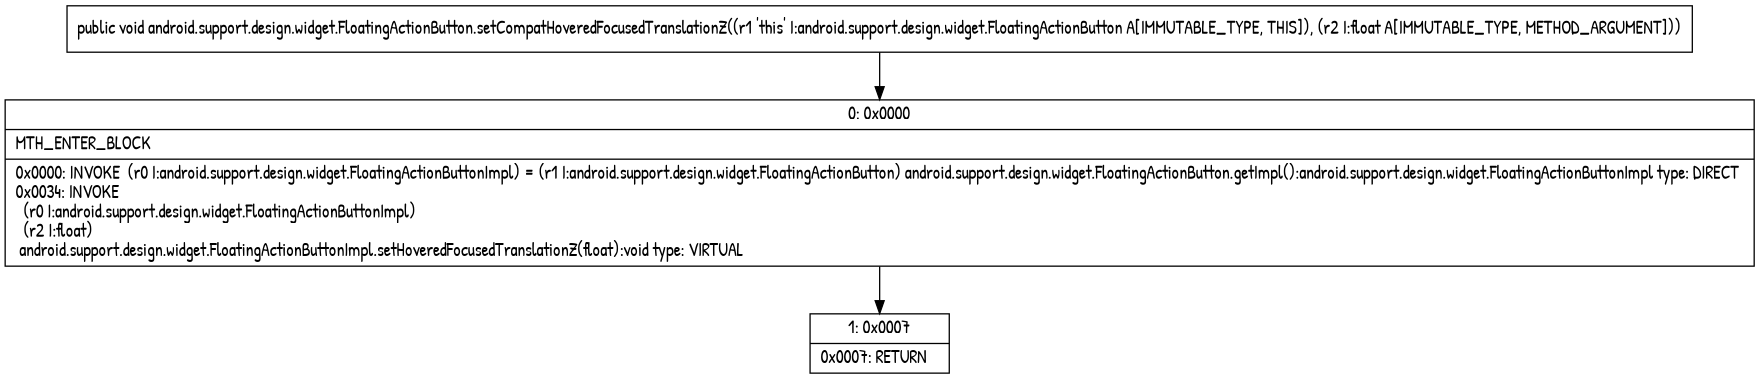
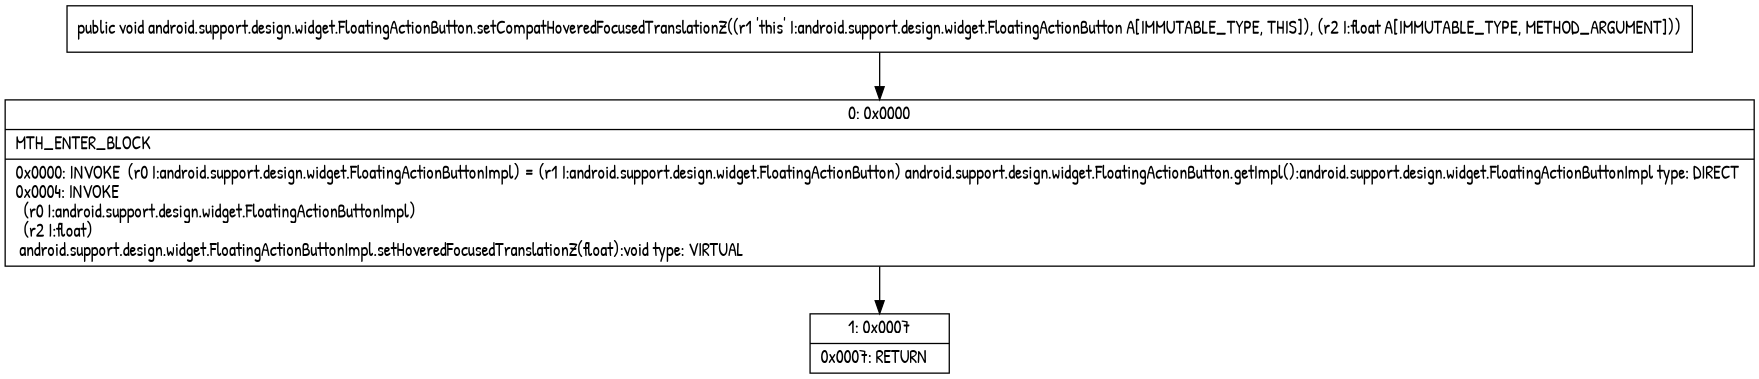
(72, 193) -> (72, 193)
